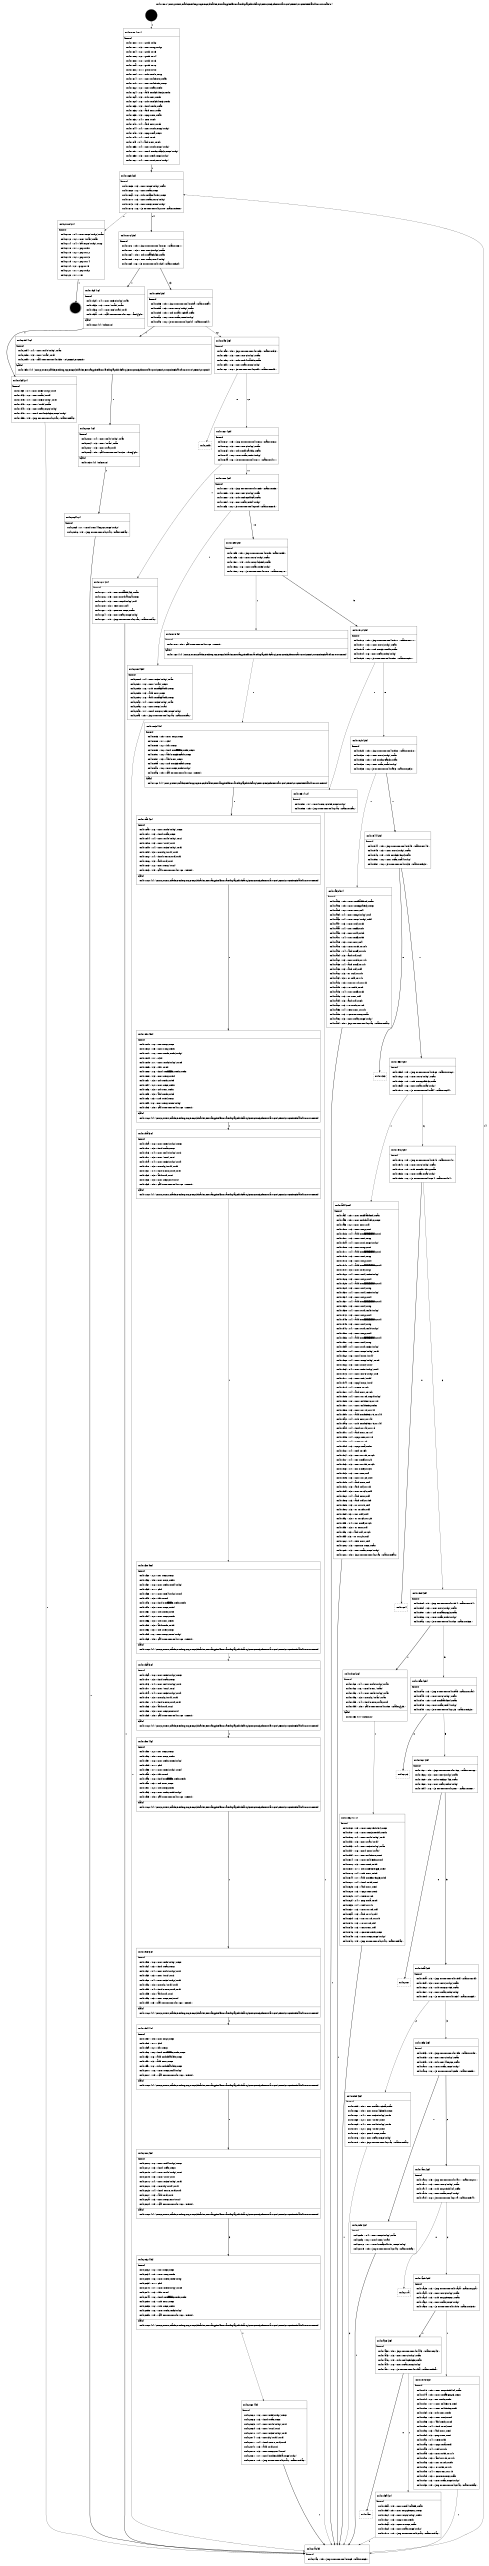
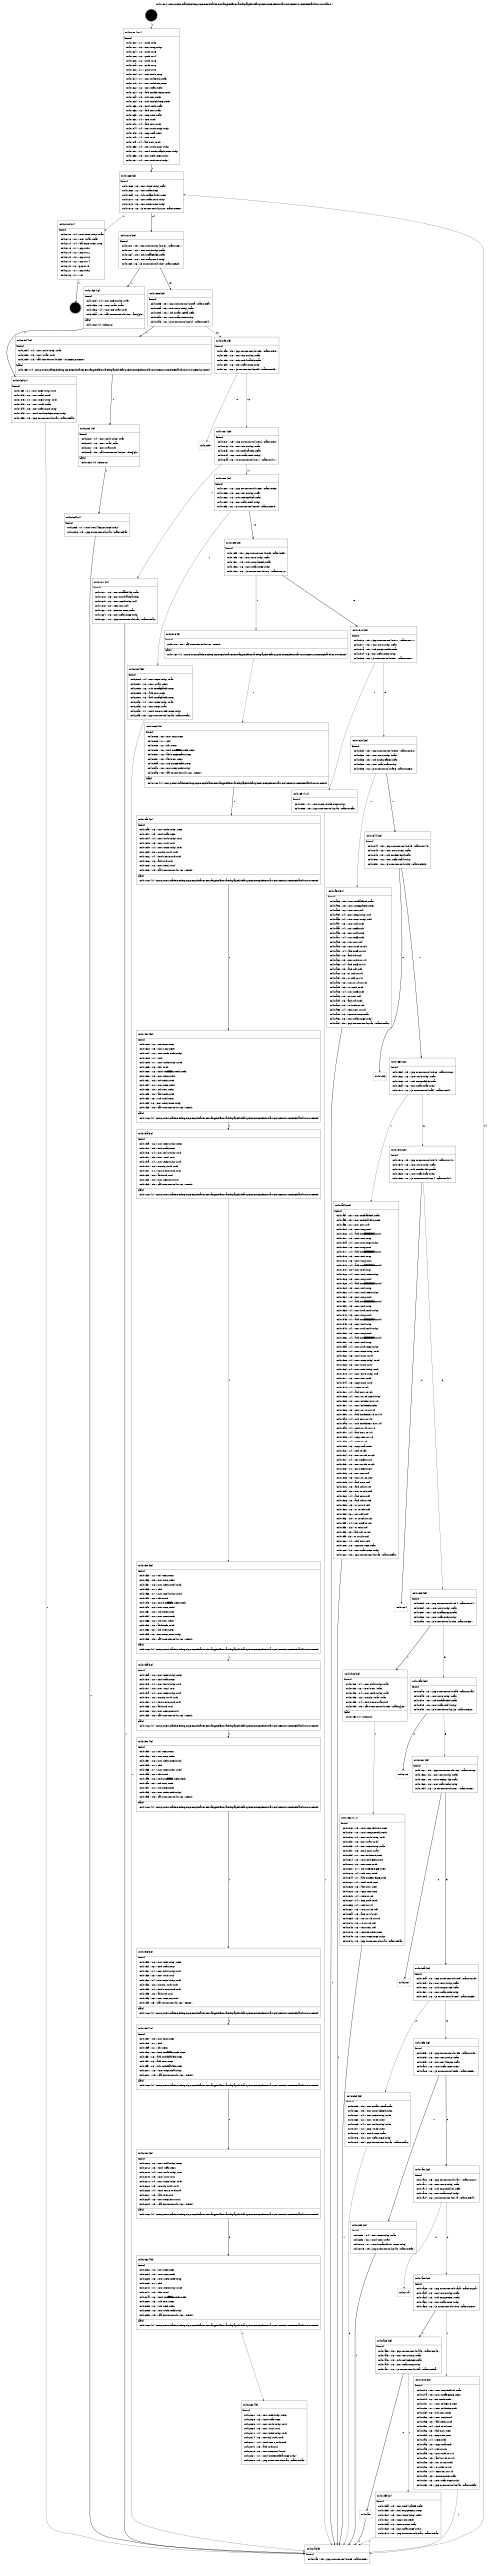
(300, 2506) -> (362, 2532)
